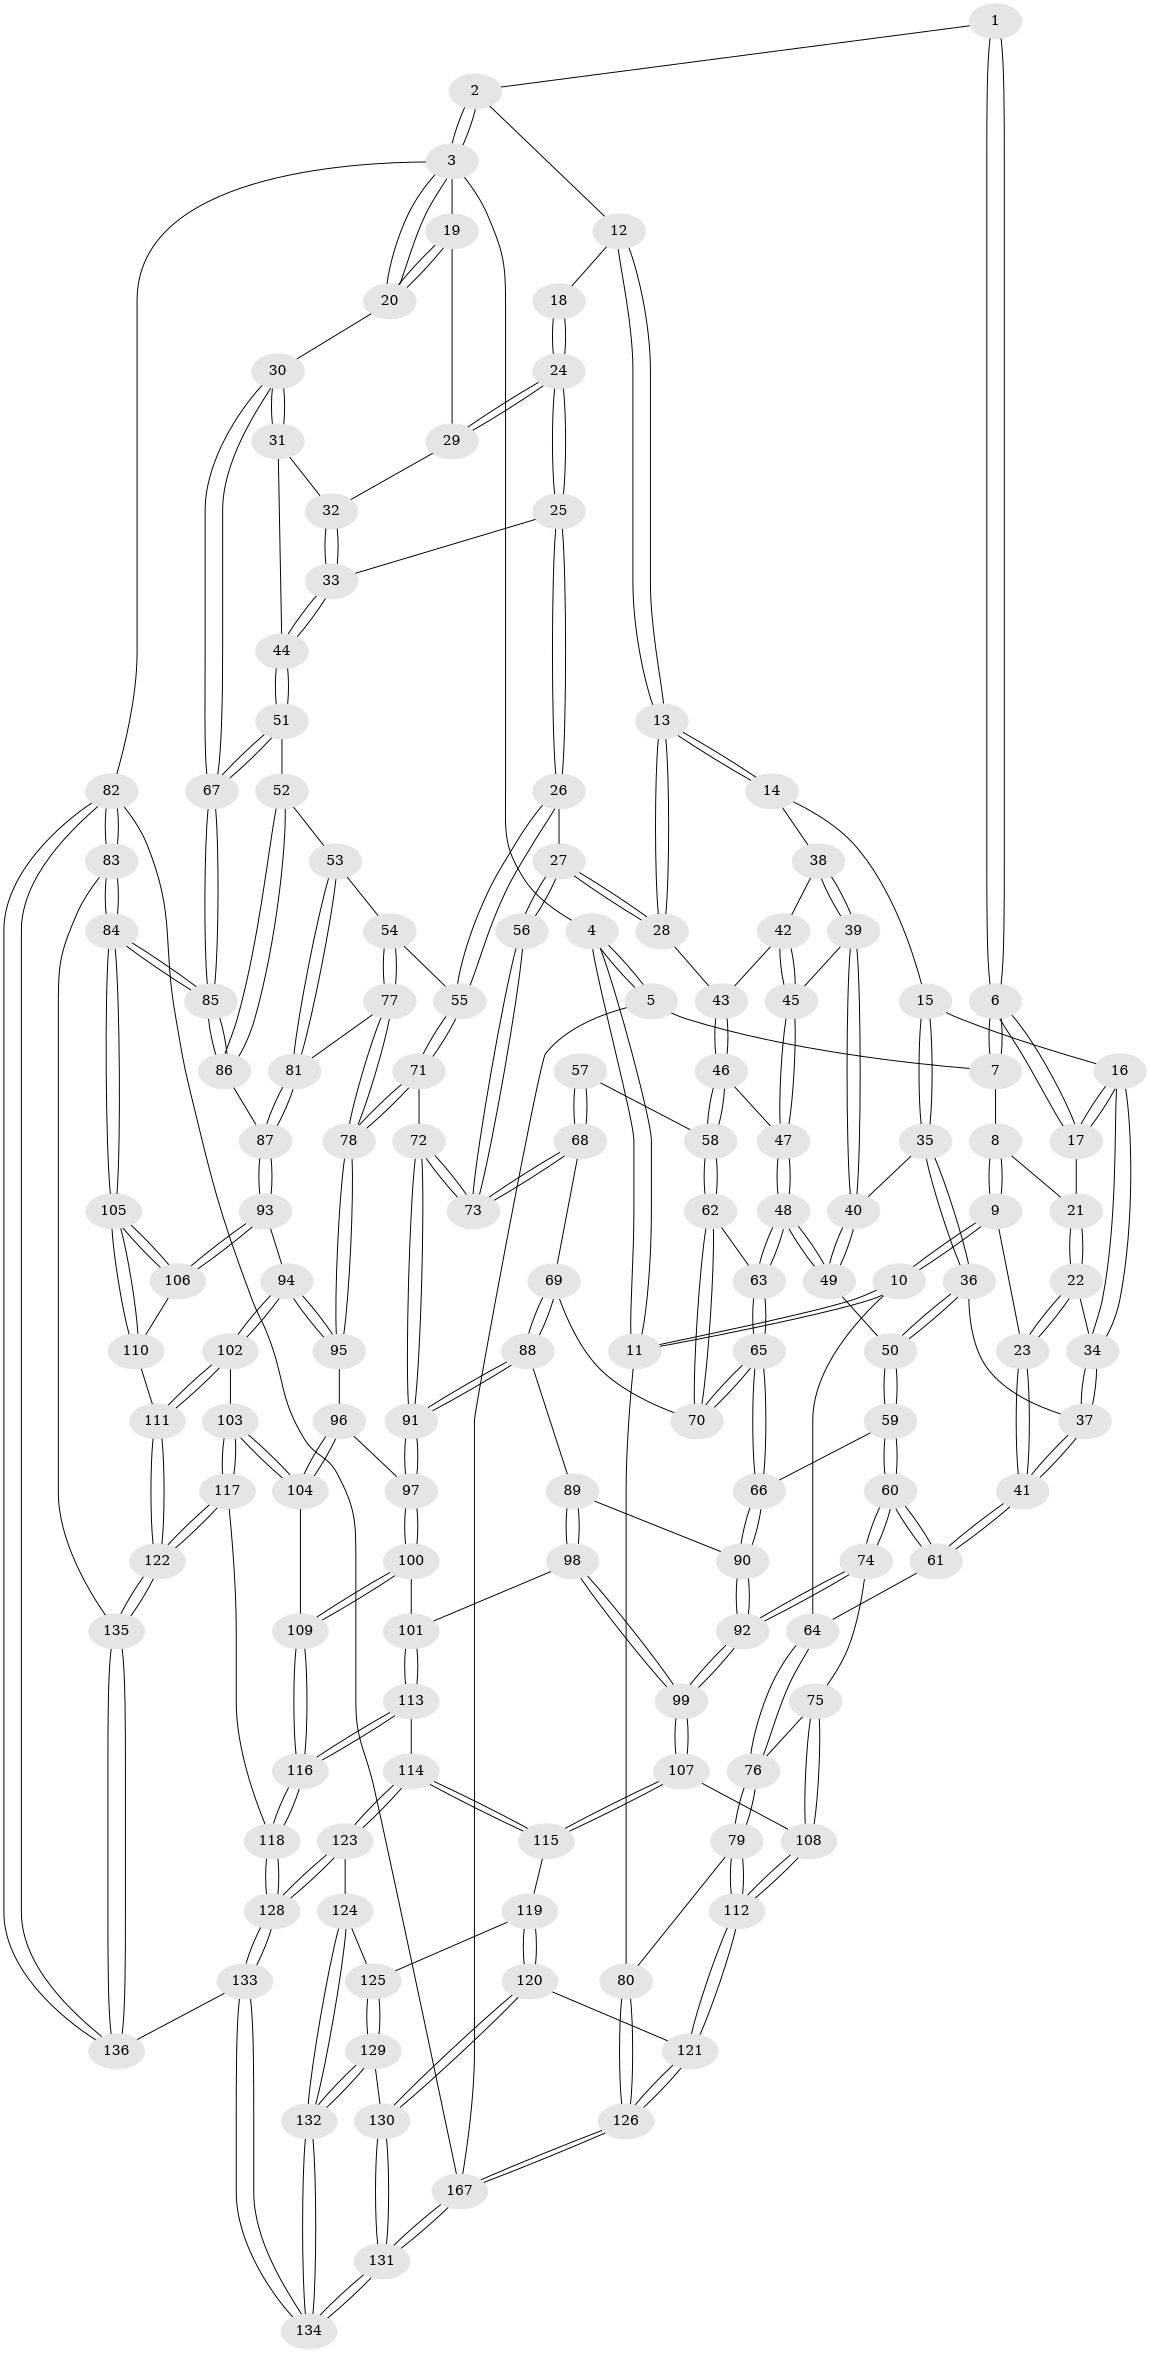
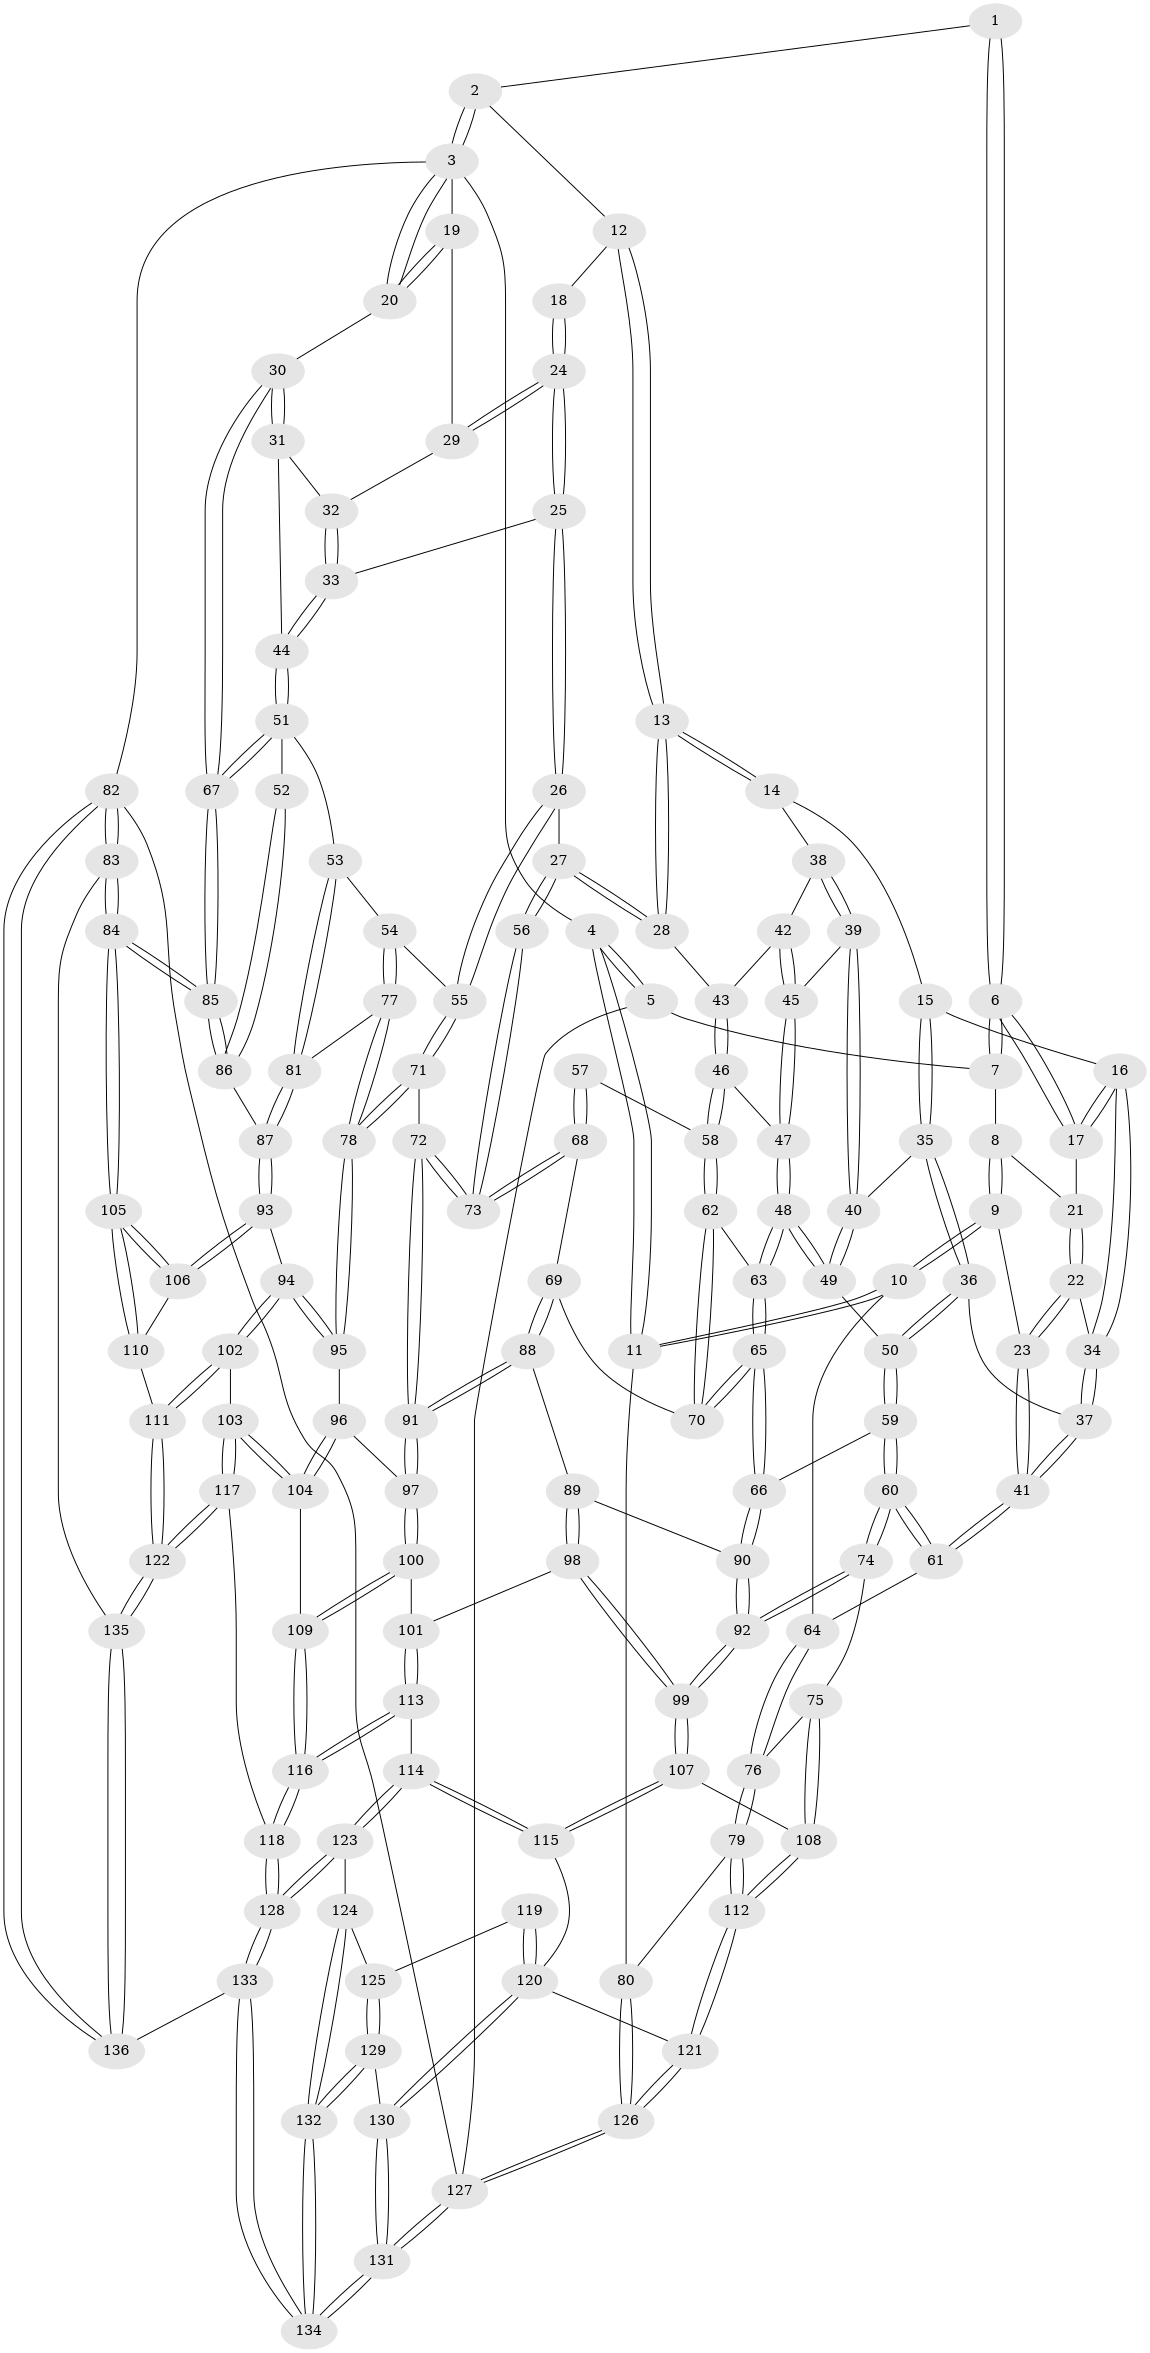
(309, 826) -> (322, 788)
(538, 1876) -> (569, 1914)
(460, 2191) -> (460, 2191)
